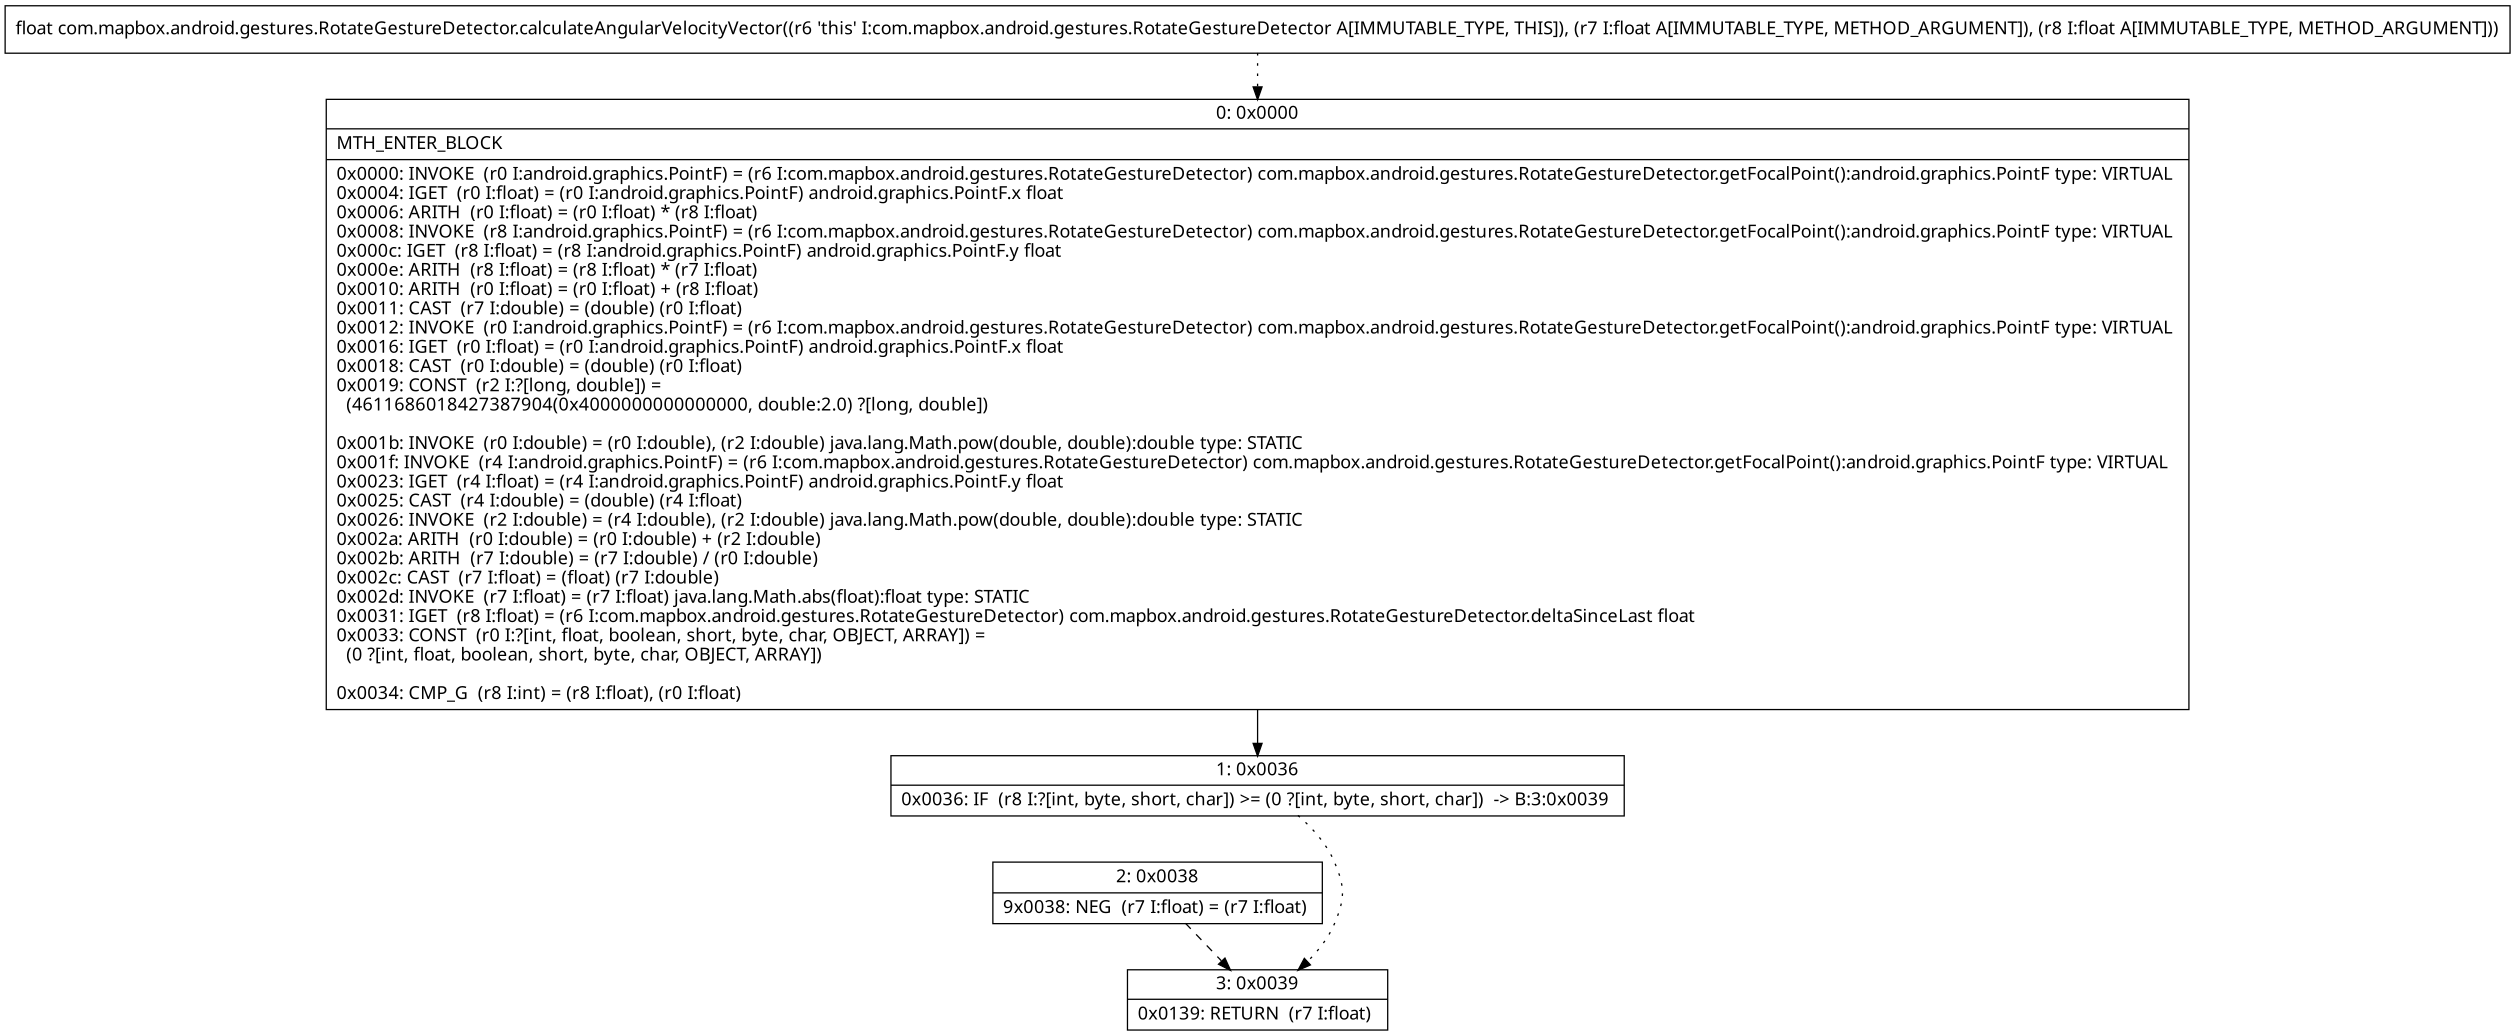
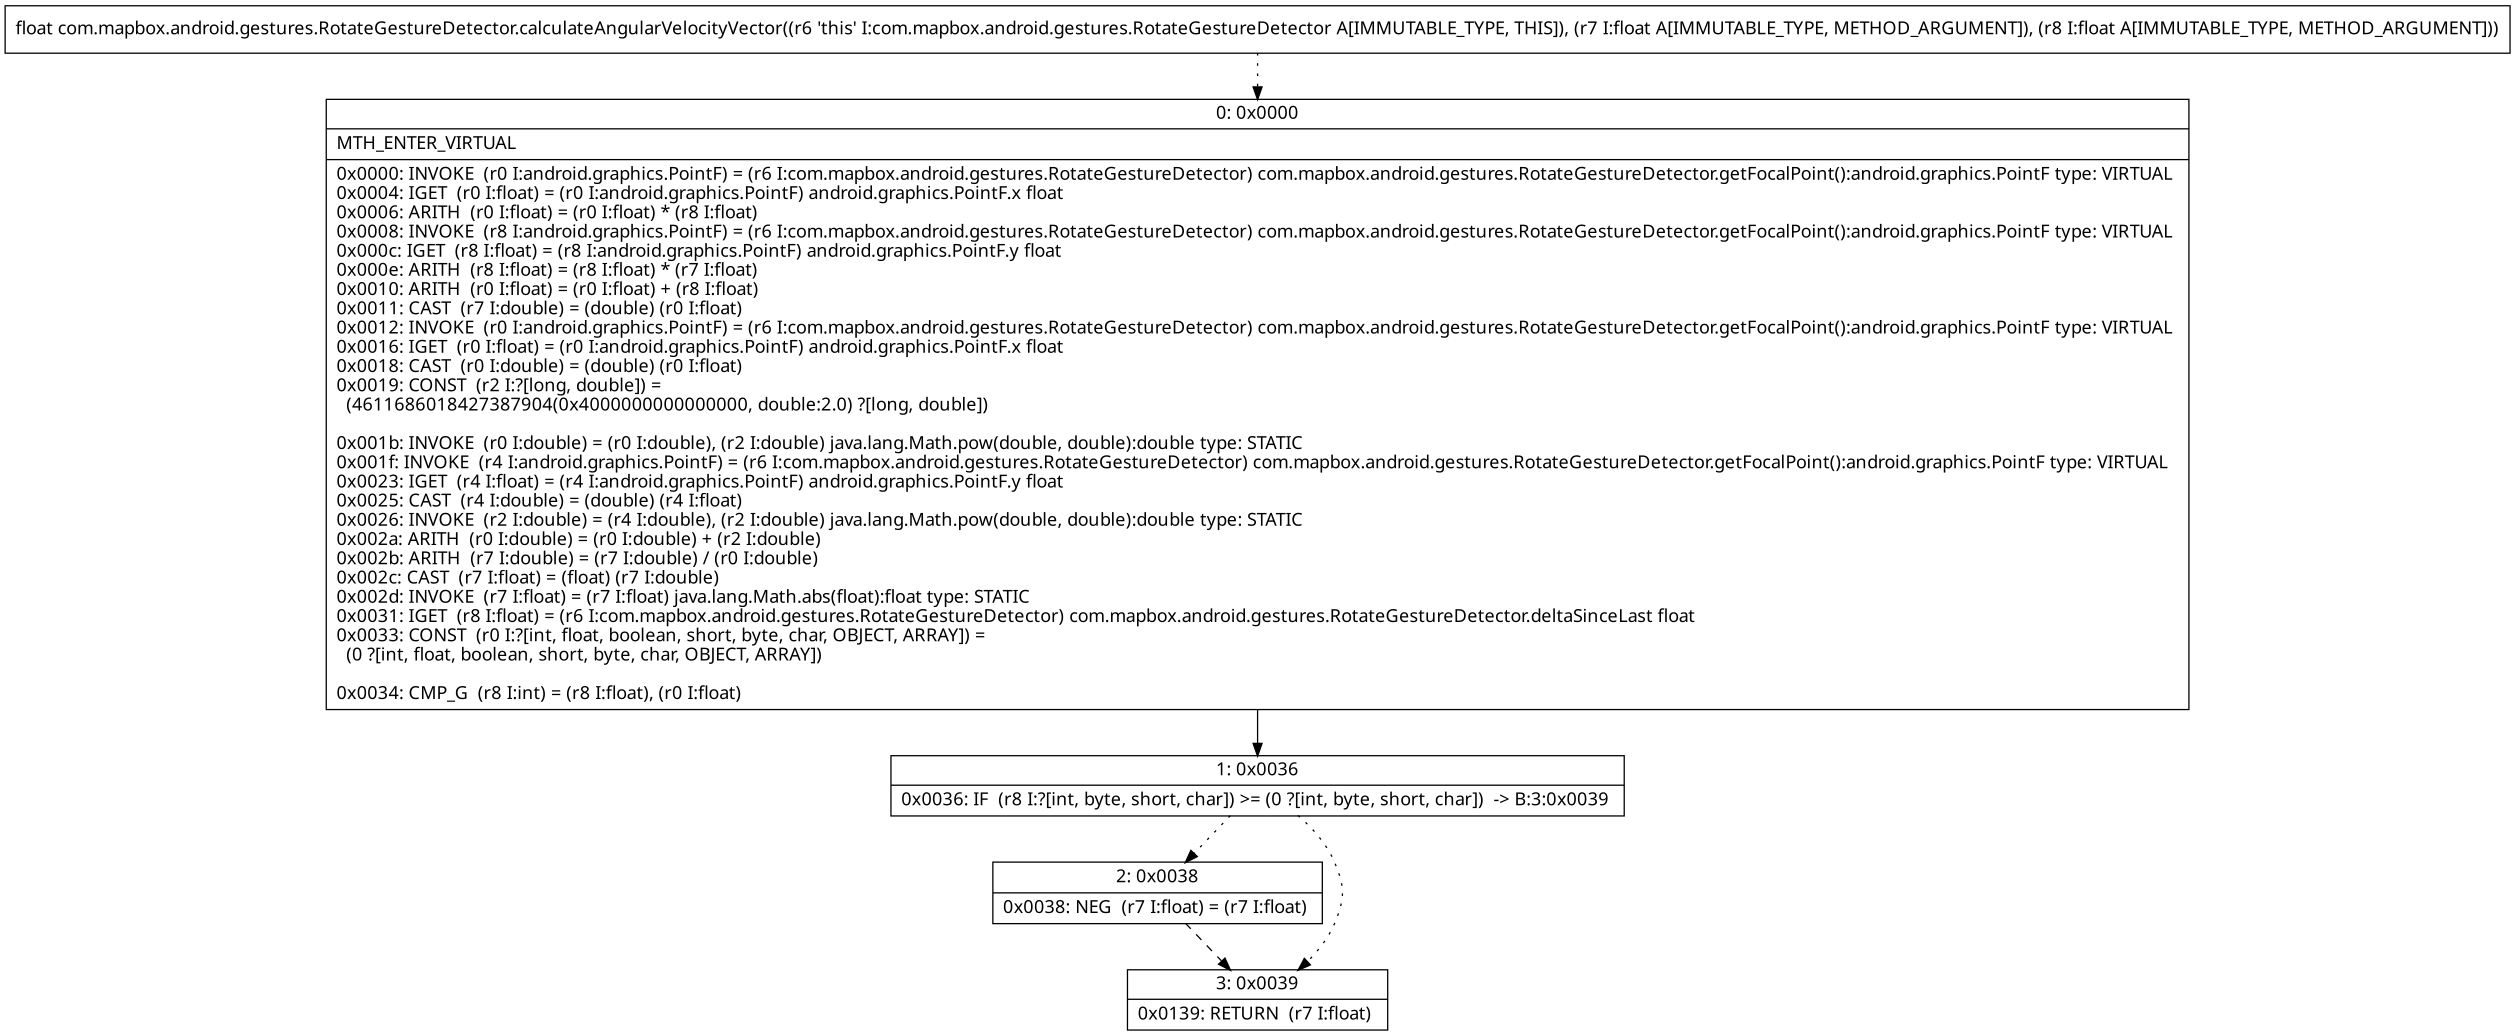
(420, 144) -> (427, 144)
none -> (1212, 835)
(1158, 908) -> (1158, 908)
